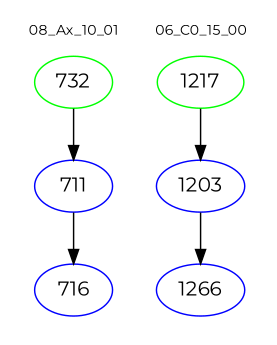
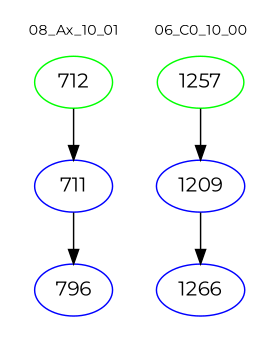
(201, 31) -> (201, 31)
(74, 82) -> (74, 82)
(201, 82) -> (201, 82)
(201, 186) -> (201, 186)
(74, 290) -> (74, 290)
